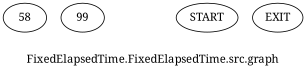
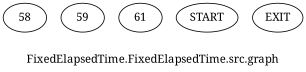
(83, 18) -> (83, 18)
none -> (140, 18)
